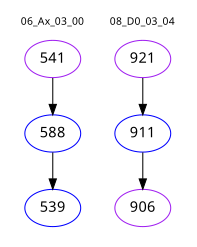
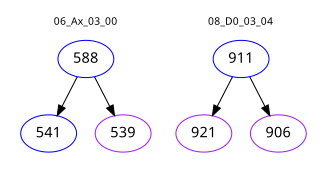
(53, 59) -> (49, 133)
(53, 91) -> (70, 92)
(143, 91) -> (225, 92)
(53, 208) -> (123, 133)
